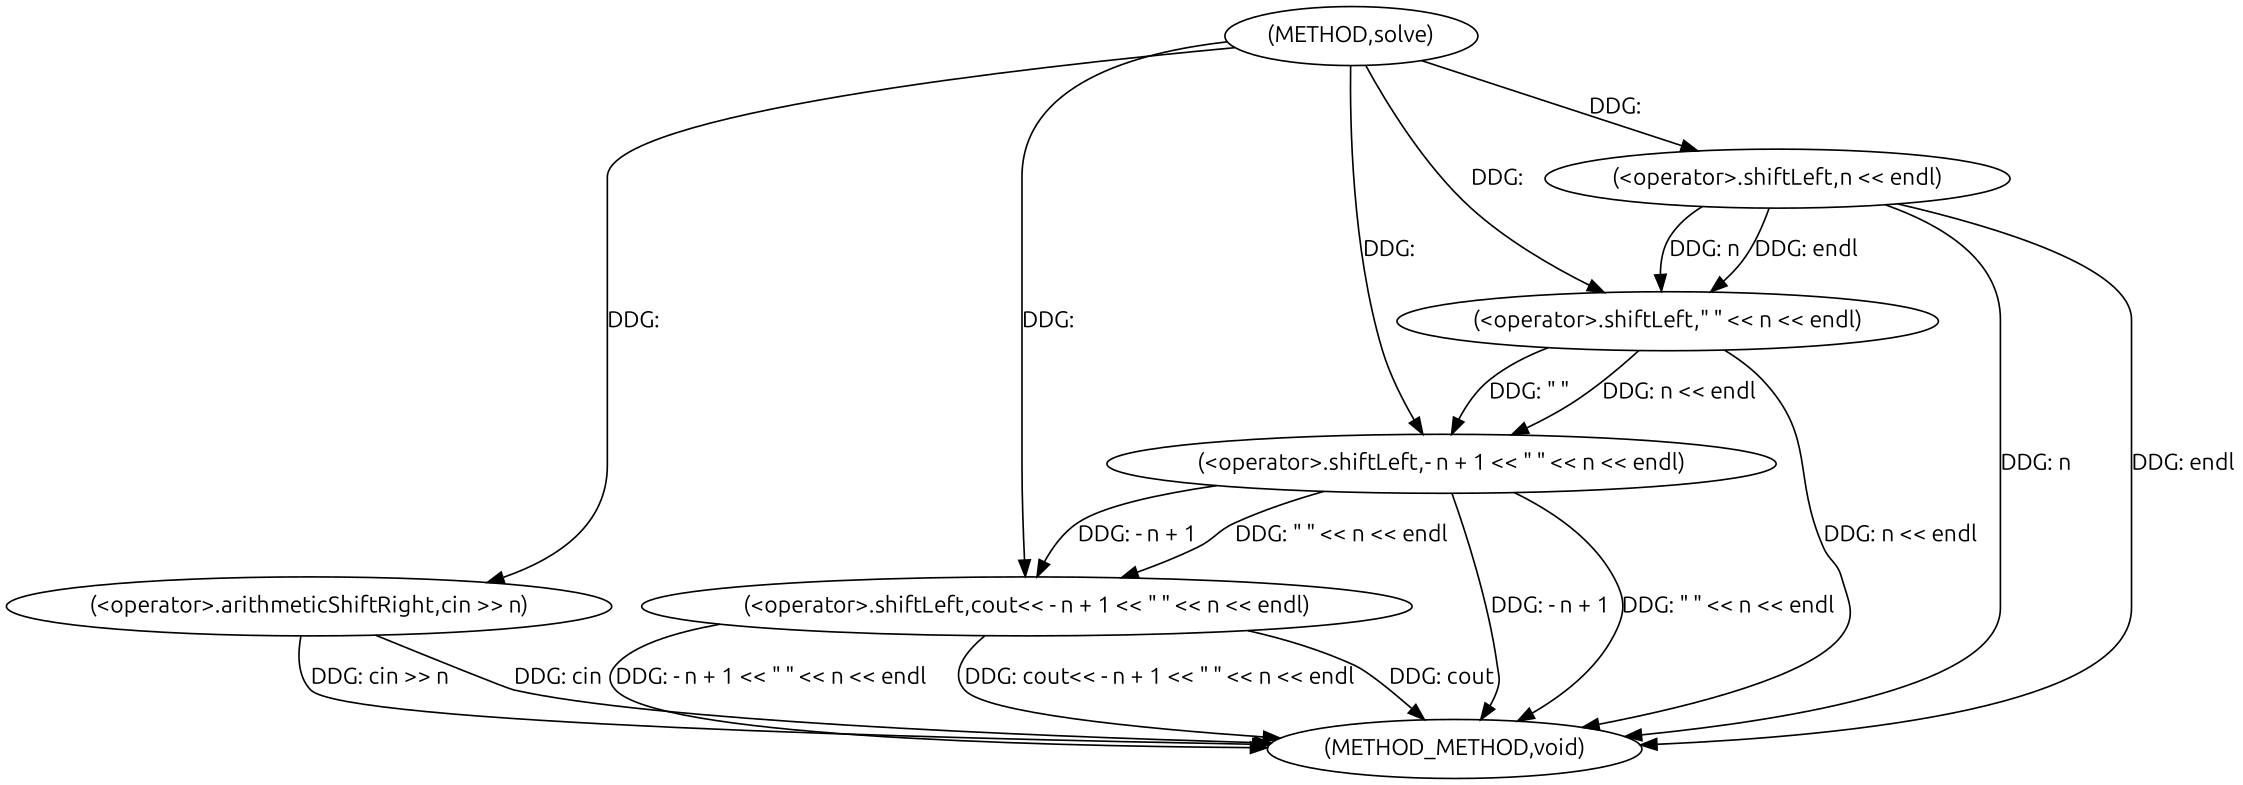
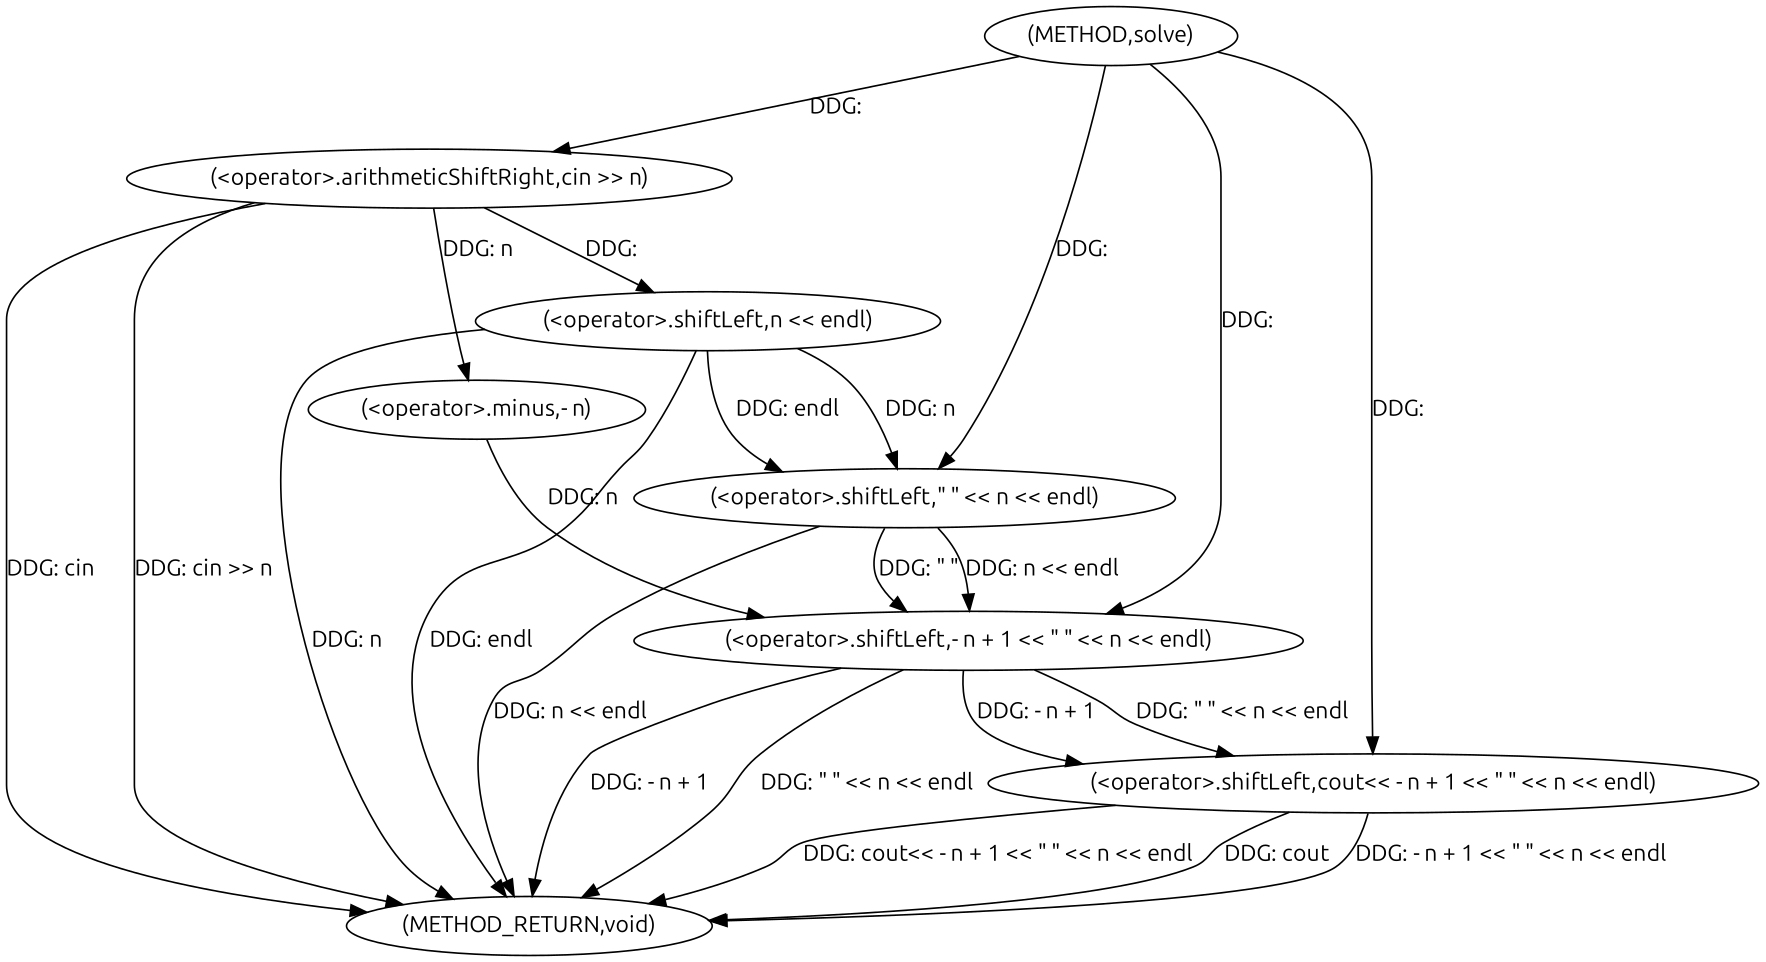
(1552, 103) -> (562, 246)
none -> (477, 410)
(1455, 749) -> (529, 926)
